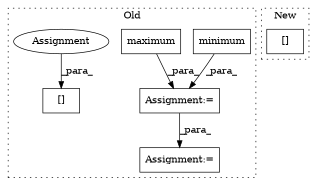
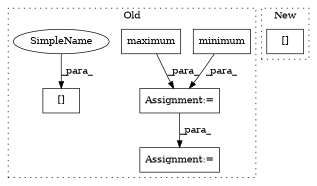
(61, 42) -> (61, 42)
